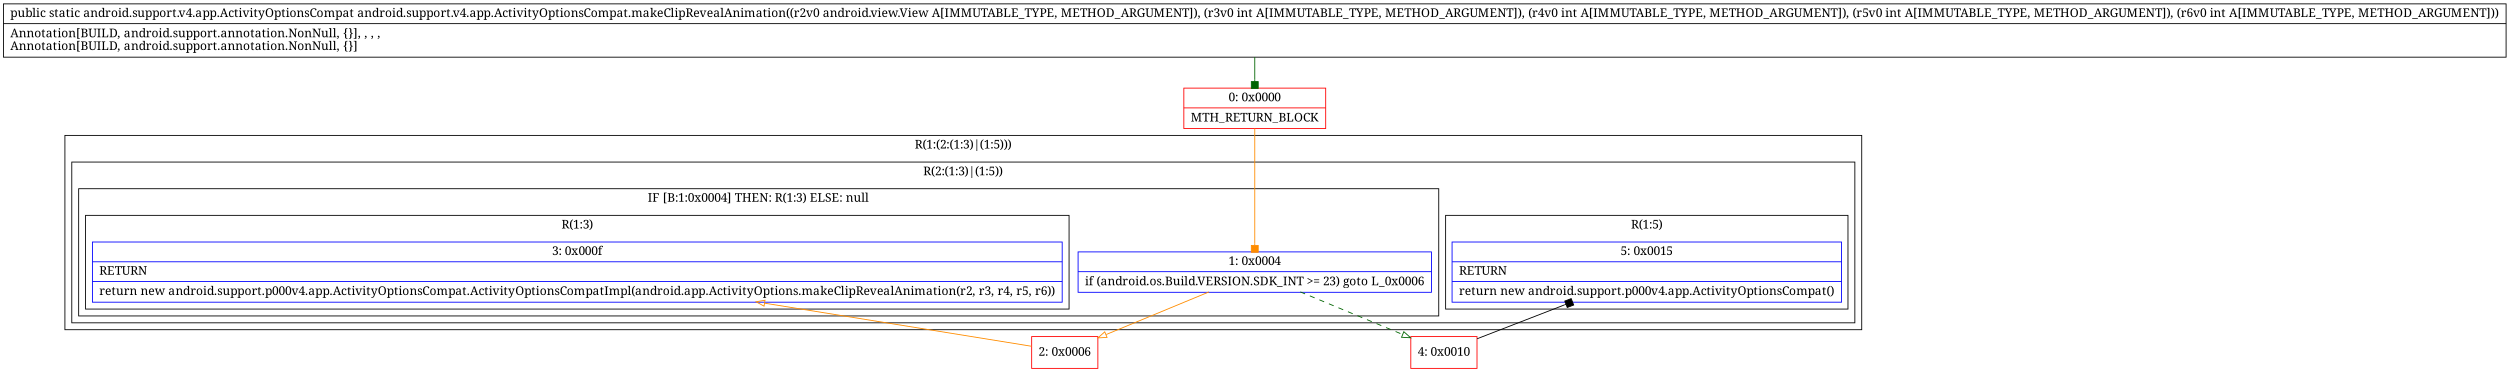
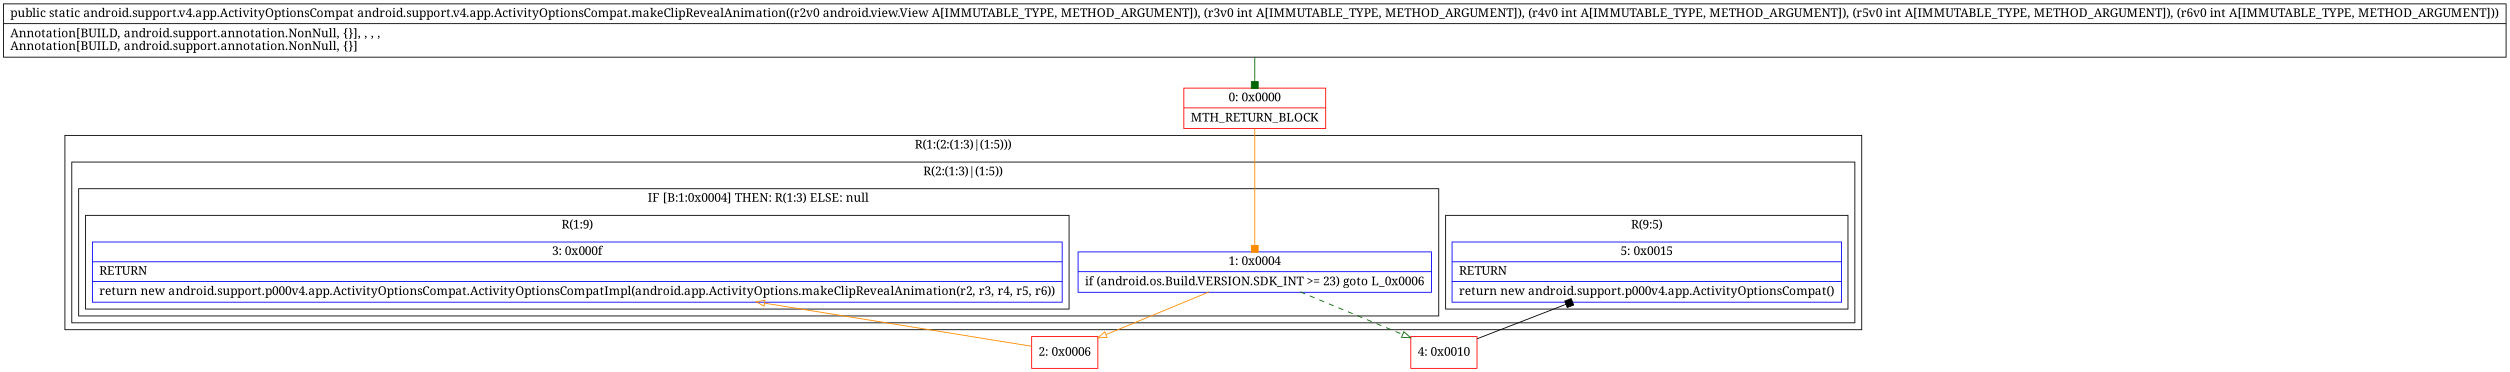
(577, 225) -> (577, 225)
(1647, 225) -> (1647, 225)
